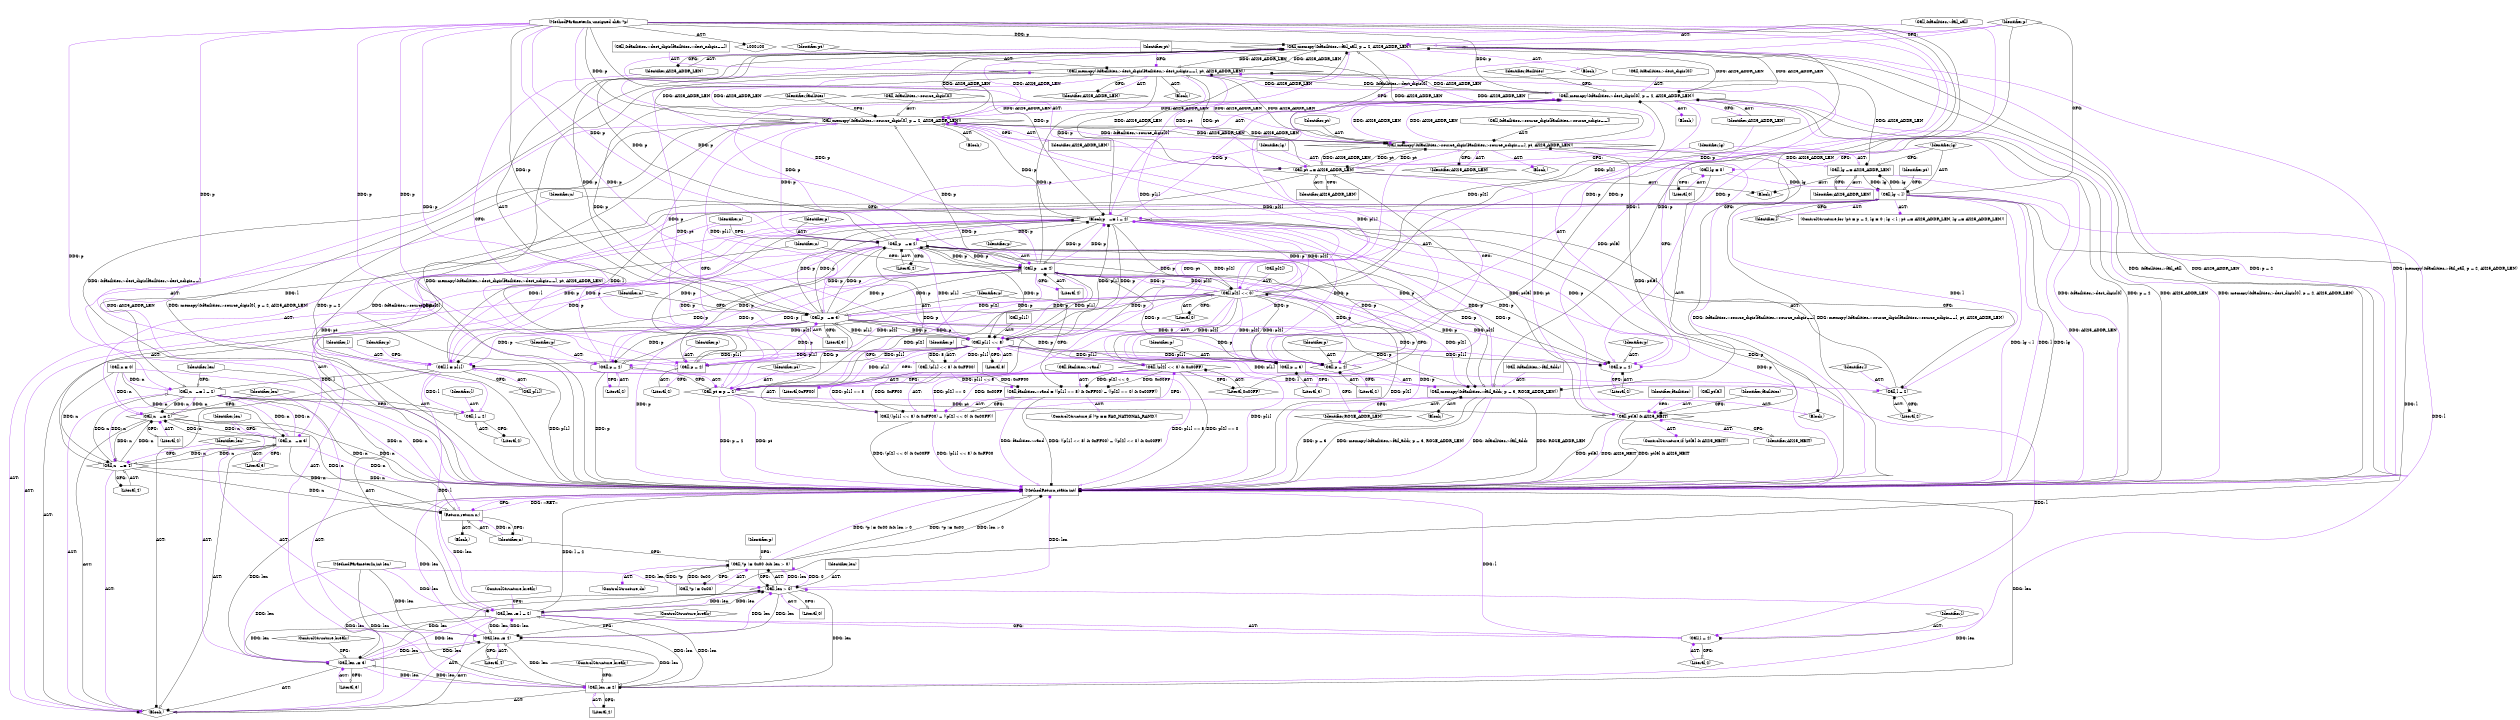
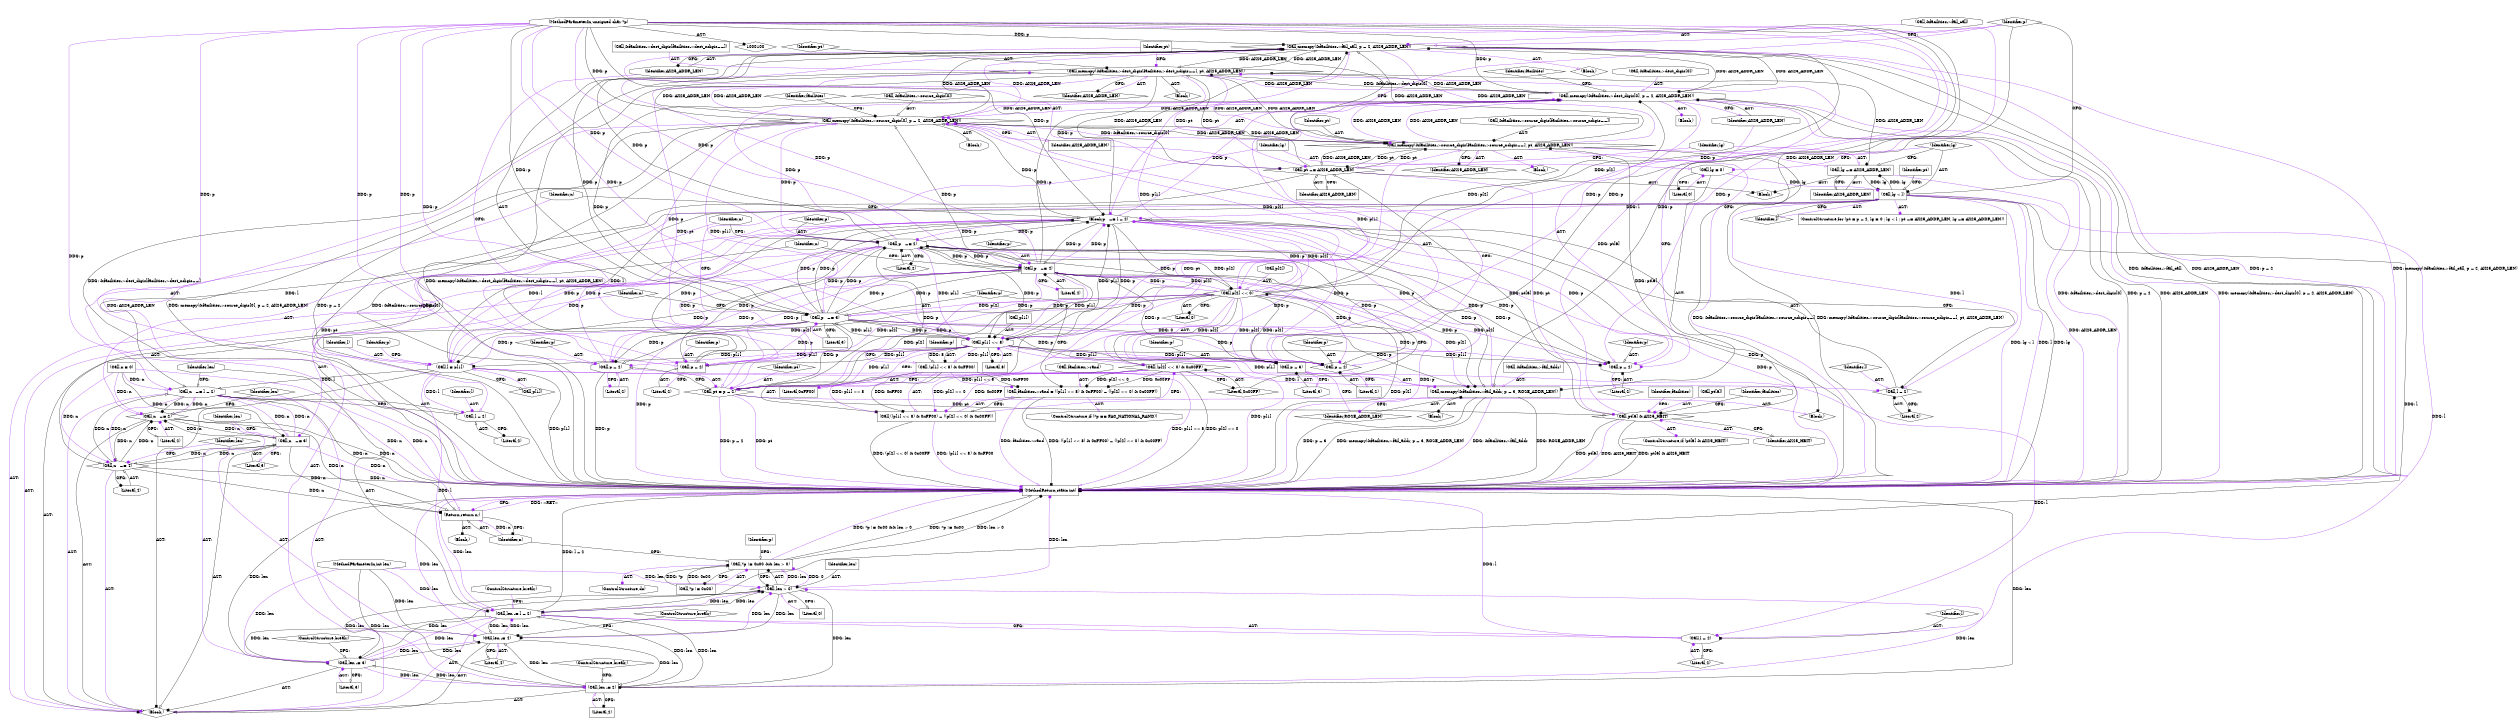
(572, 334) -> (572, 334)
(62, 416) -> (62, 416)
